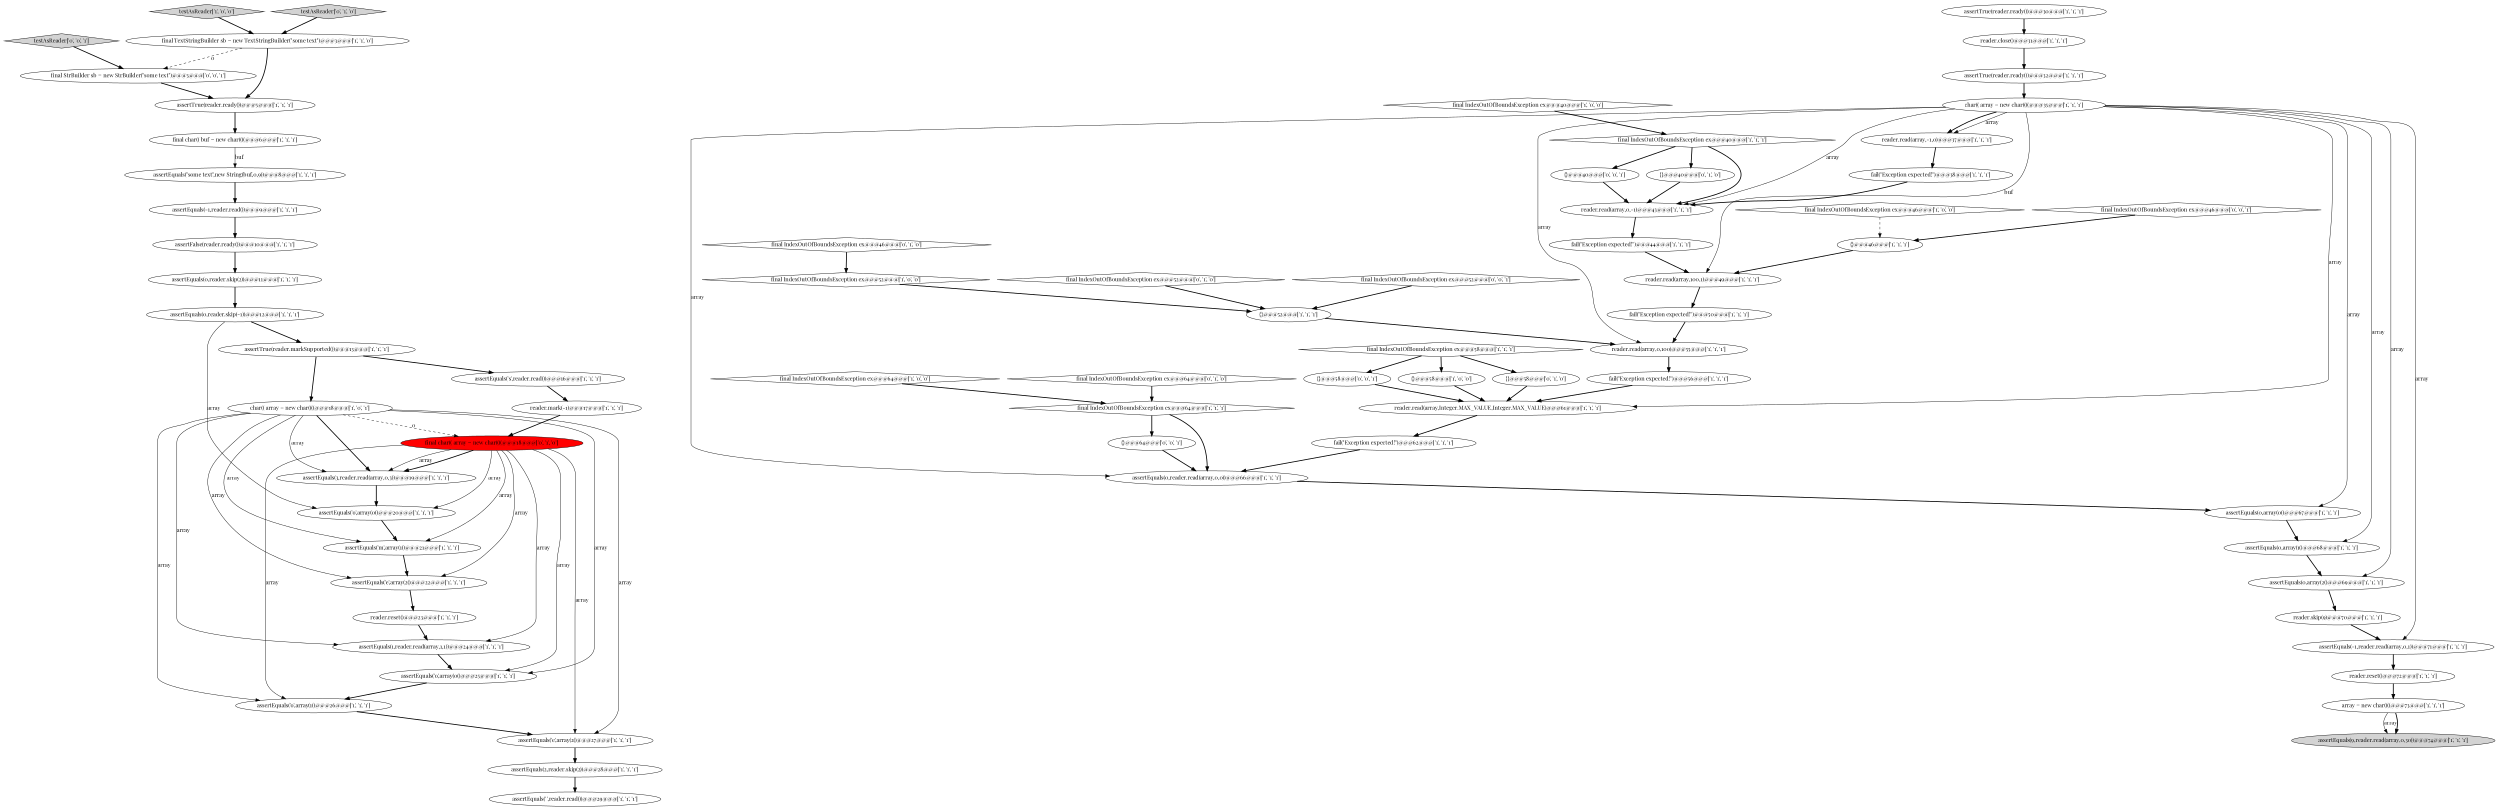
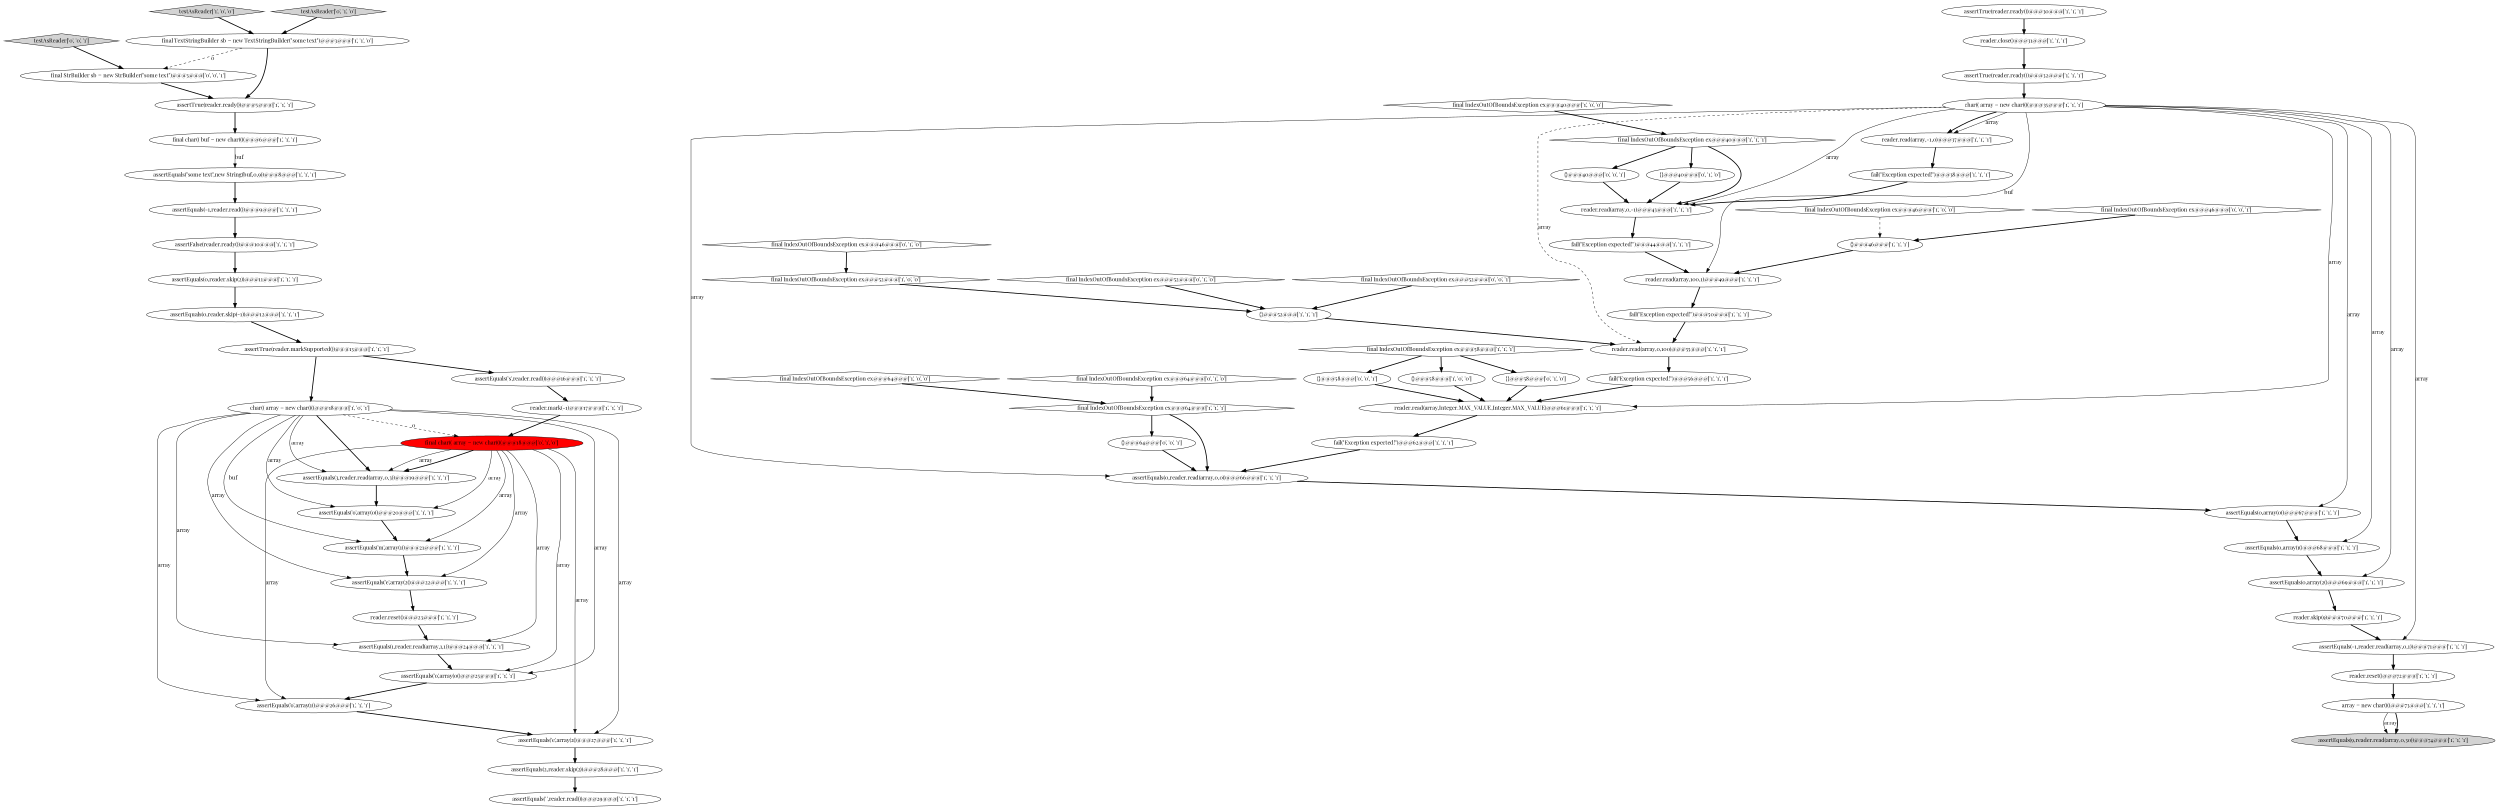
(1631, 121) -> (1631, 121)
(212, 439) -> (267, 473)
(233, 478) -> (233, 478)
